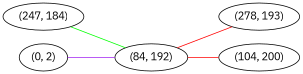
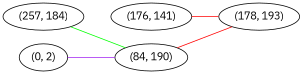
(43, 17) -> (43, 17)
none -> (151, 17)
(259, 17) -> (259, 17)
(151, 57) -> (151, 57)
(259, 57) -> none
